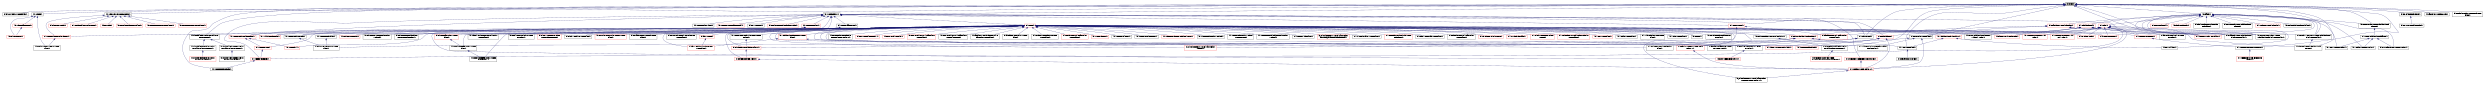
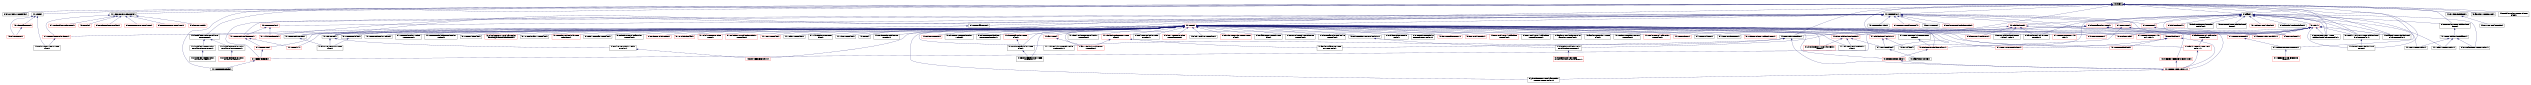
(2061, 26) -> (2099, 26)
none -> (2149, 26)
(549, 37) -> (1174, 37)
none -> (1332, 37)
none -> (1396, 37)
